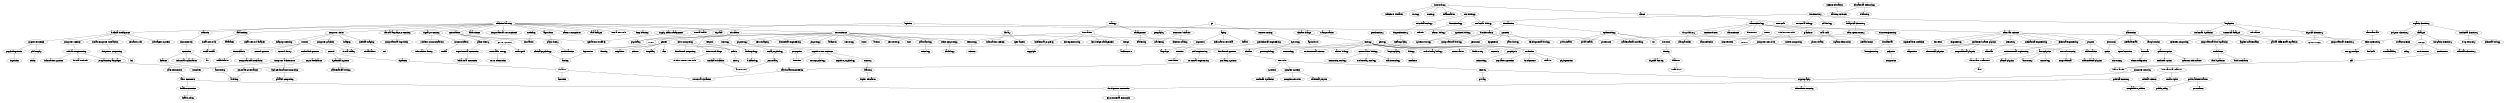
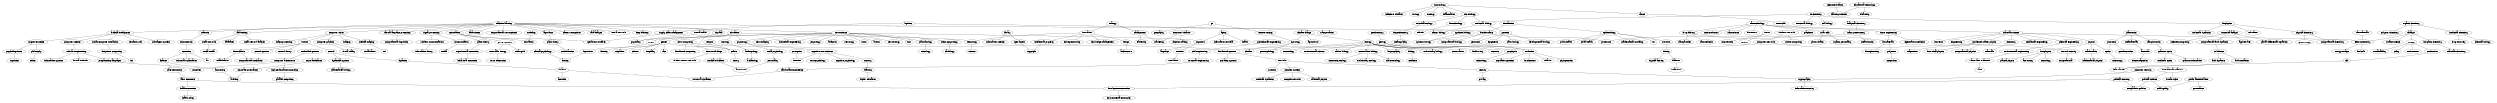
(1842, 42) -> (1842, 42)
(2249, 42) -> (2245, 42)
